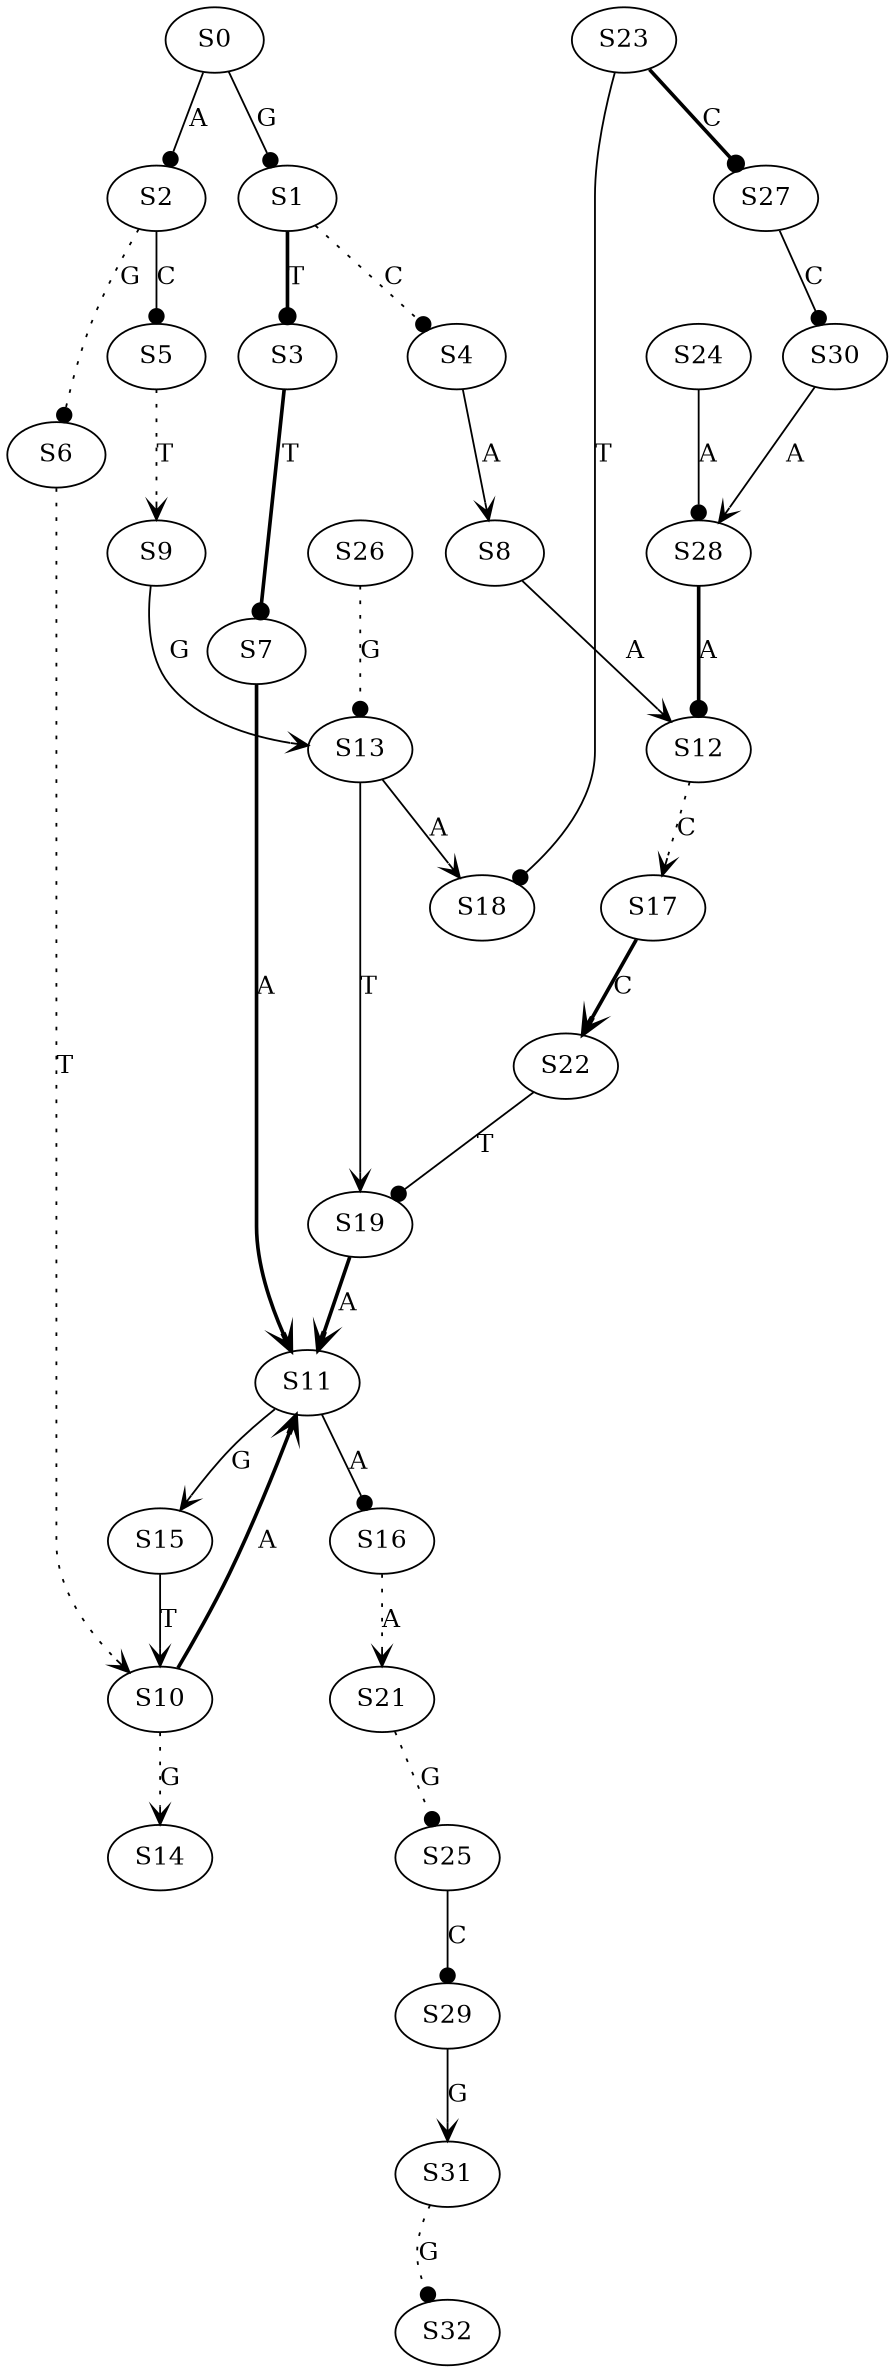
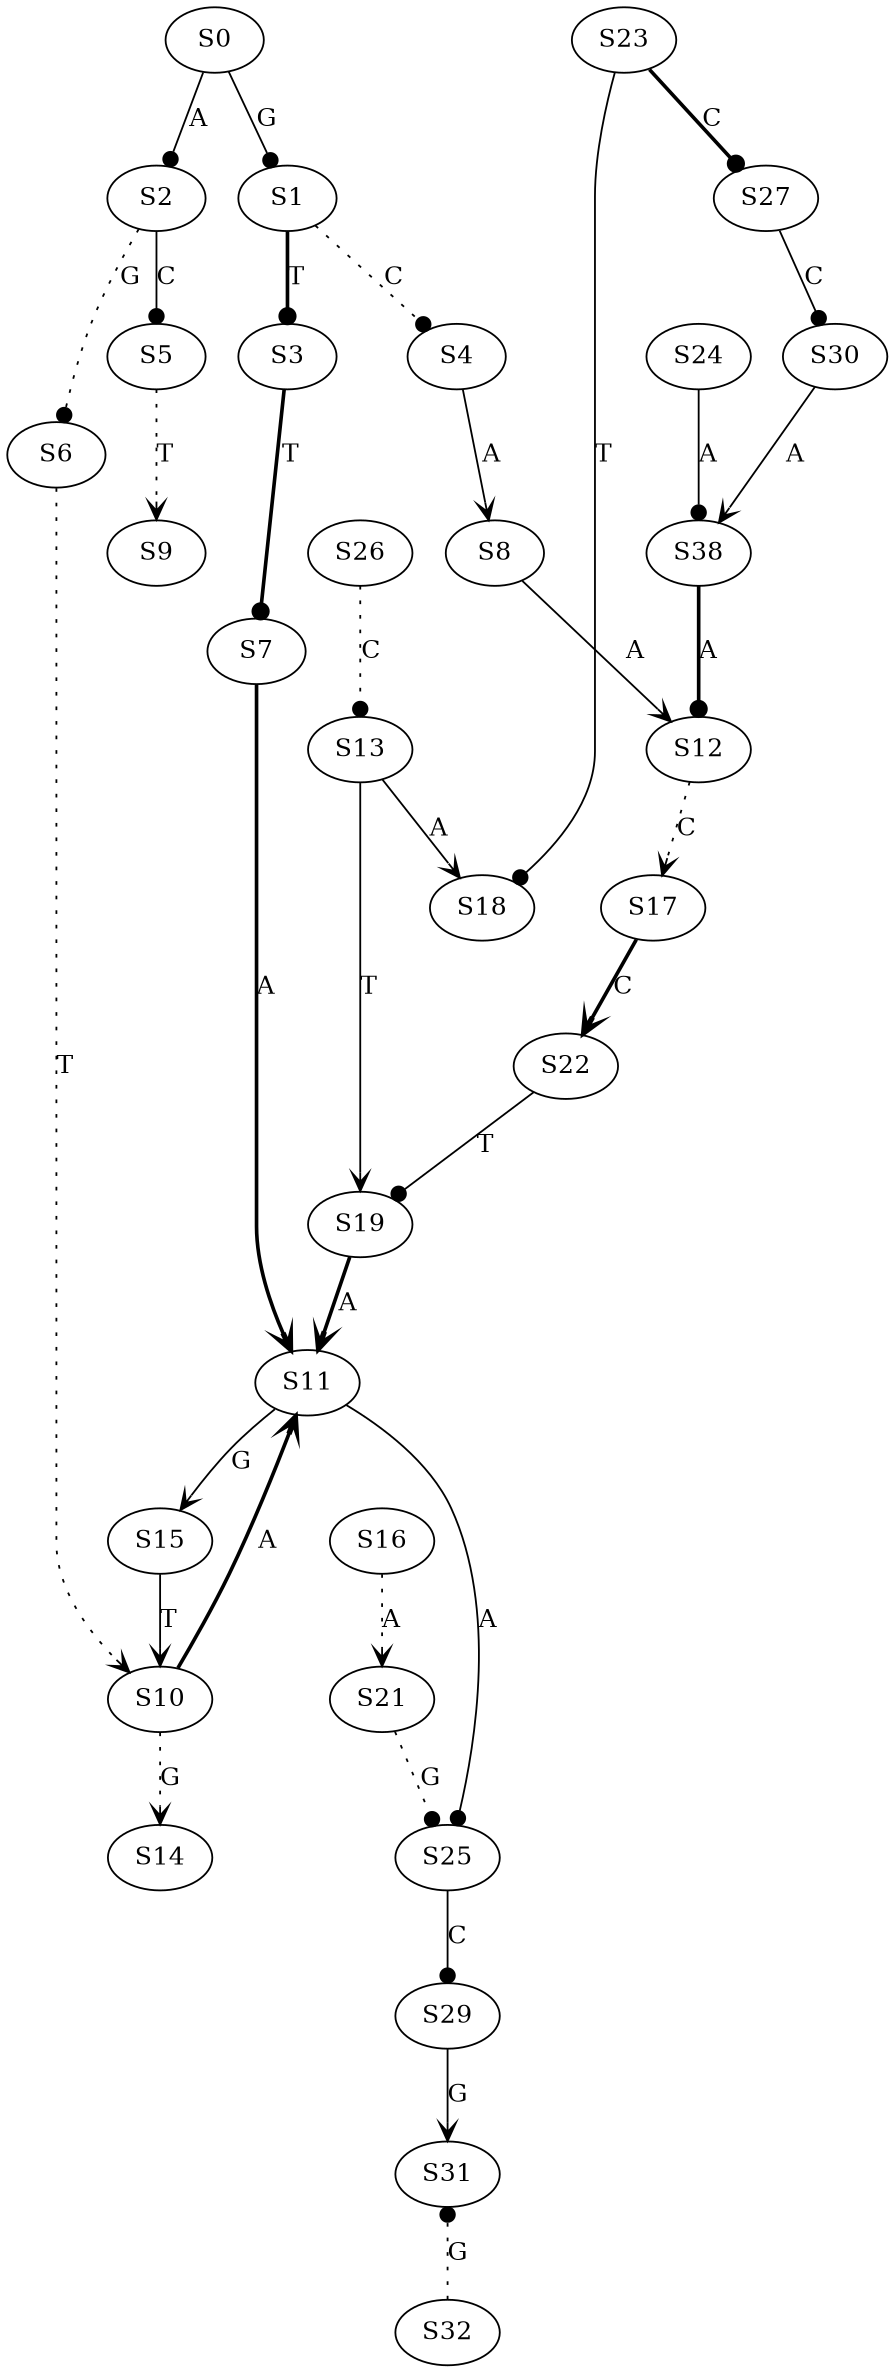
(699, 553) -> (699, 553)
(371, 651) -> (371, 651)
(181, 697) -> none
(342, 1455) -> (473, 1584)
(418, 2246) -> (448, 2261)
